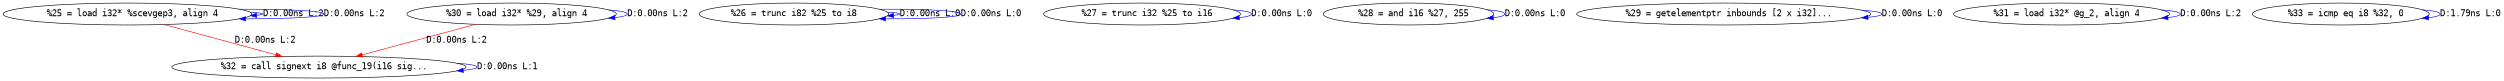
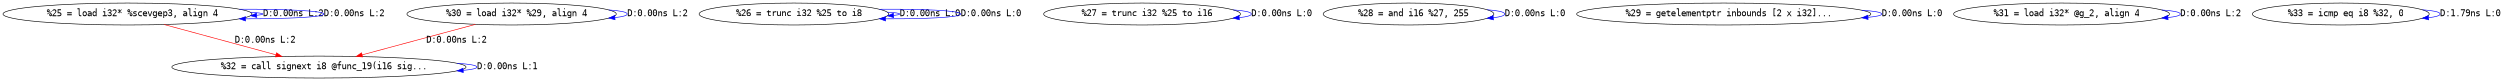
(794, 14) -> (794, 14)
